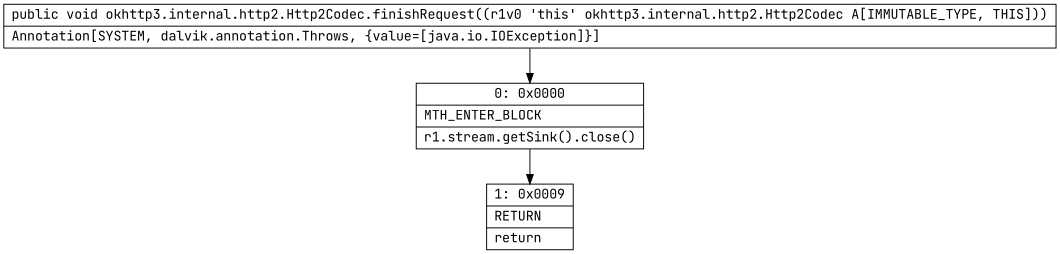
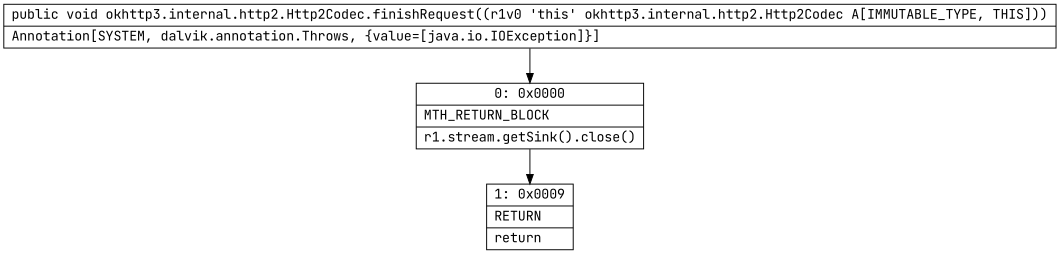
(483, 116) -> (487, 116)
